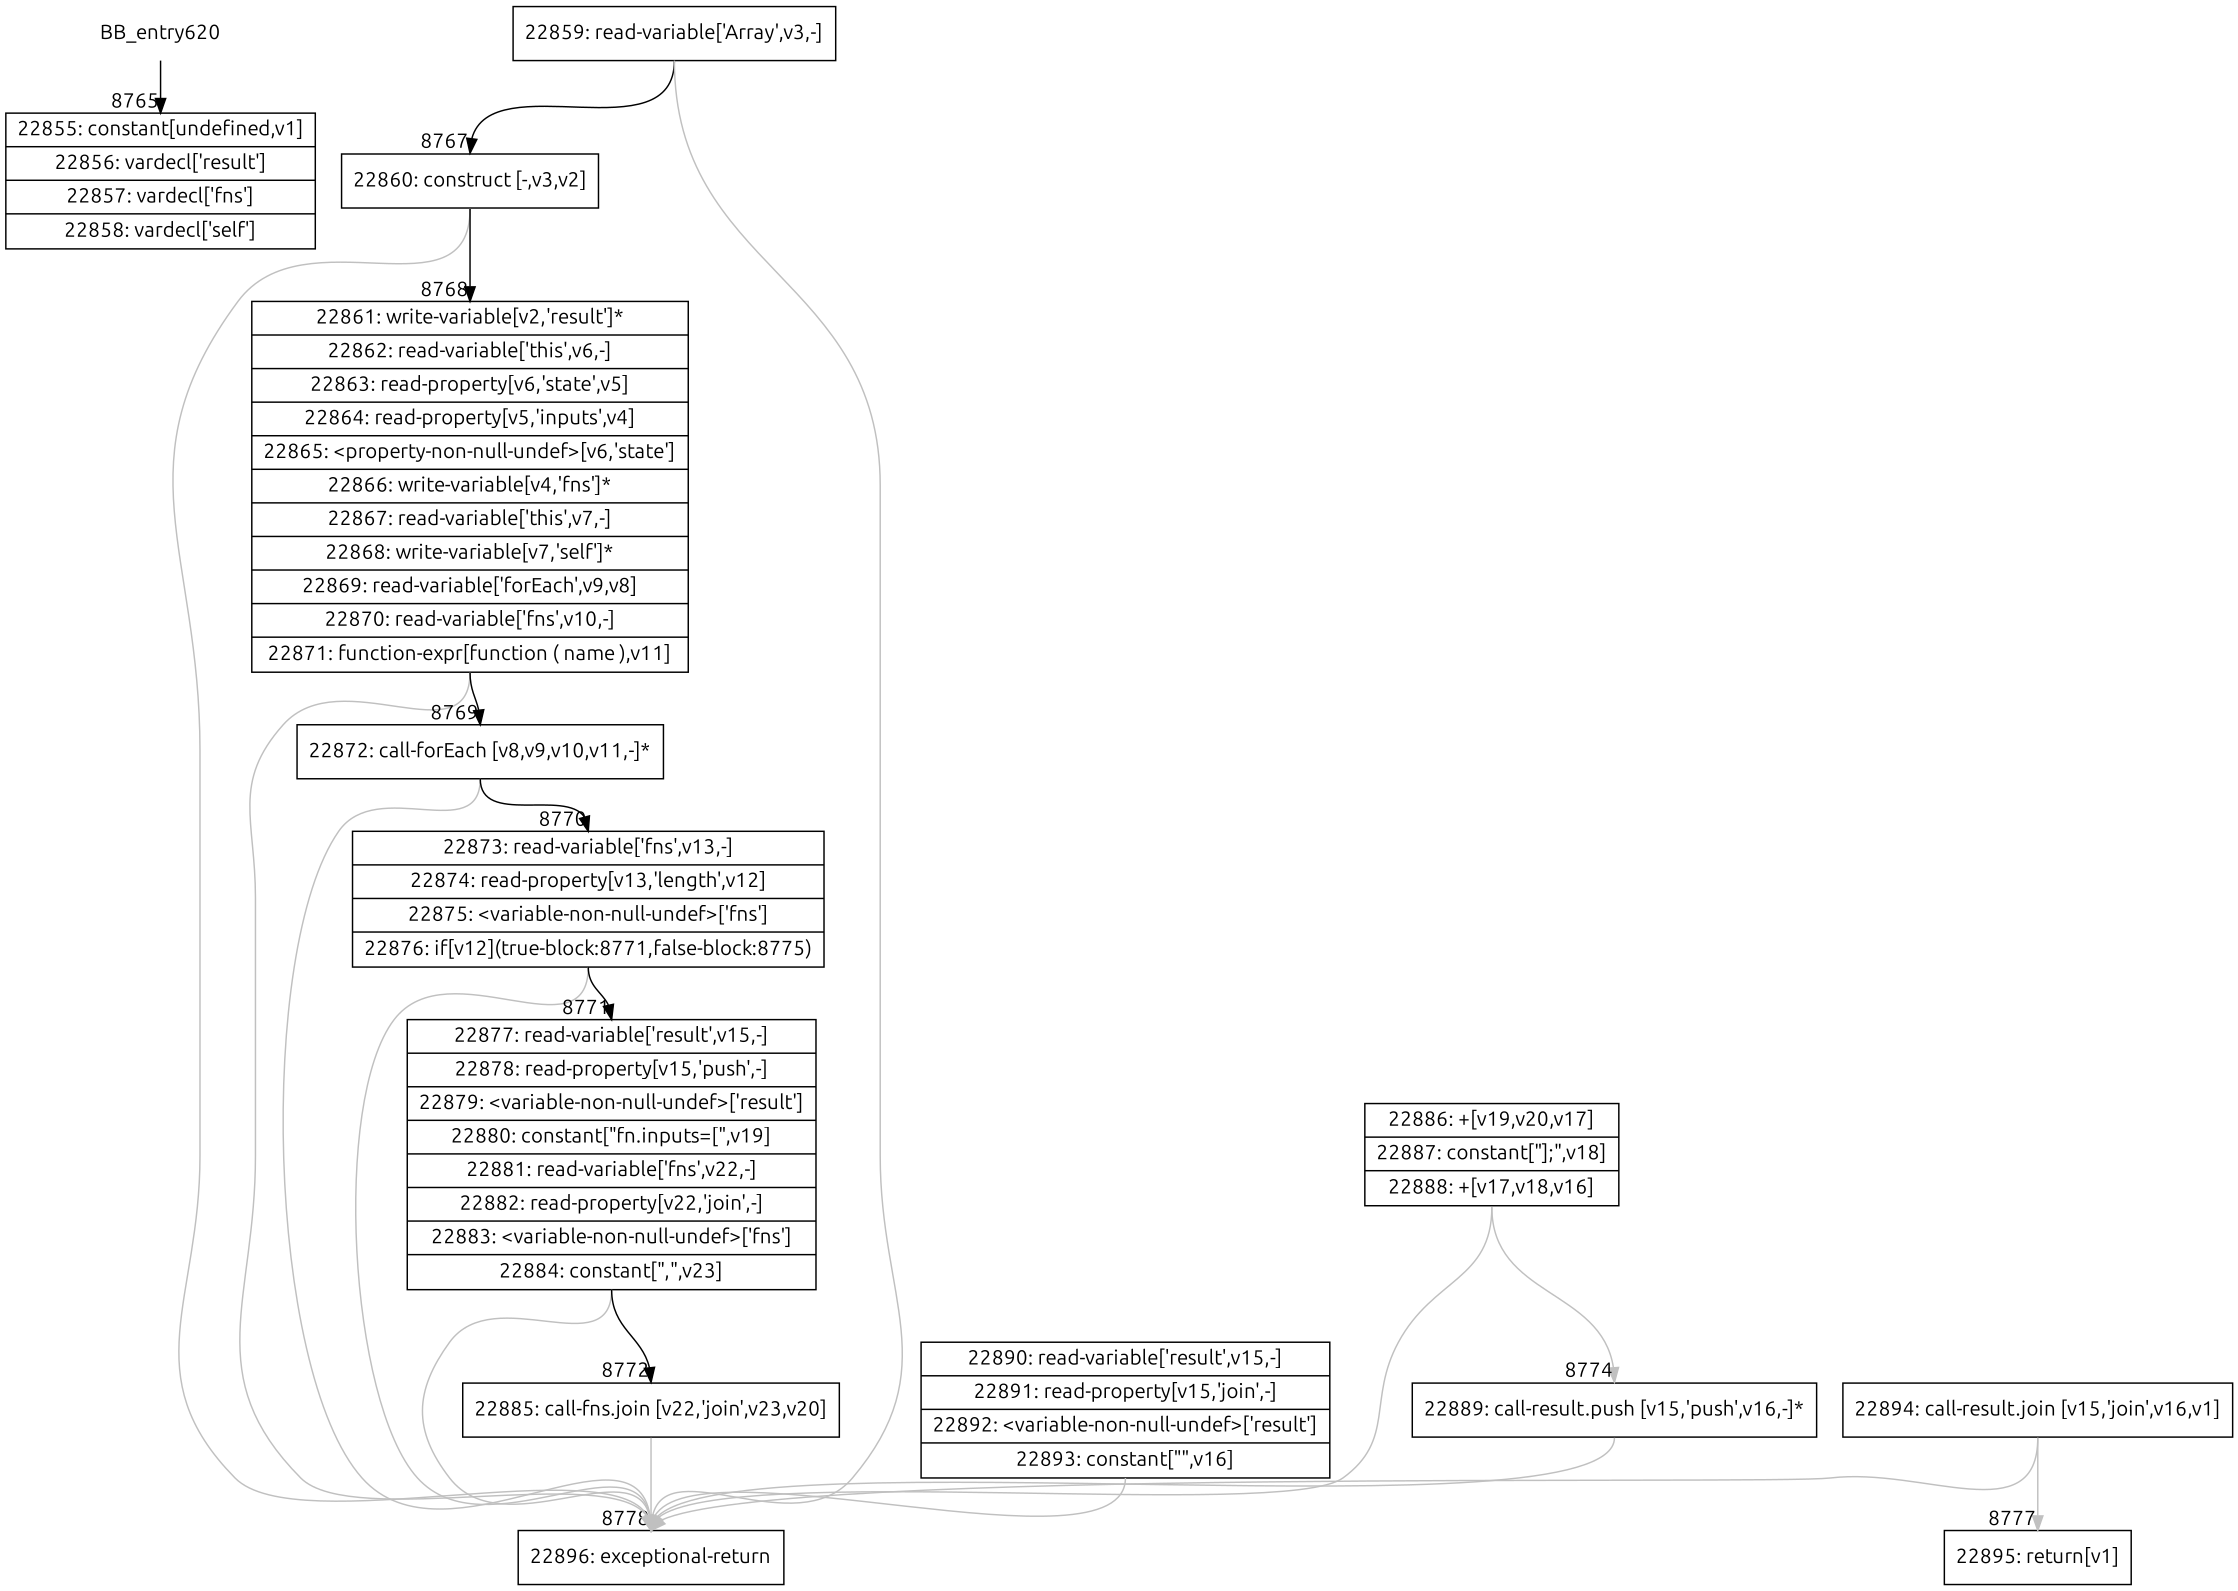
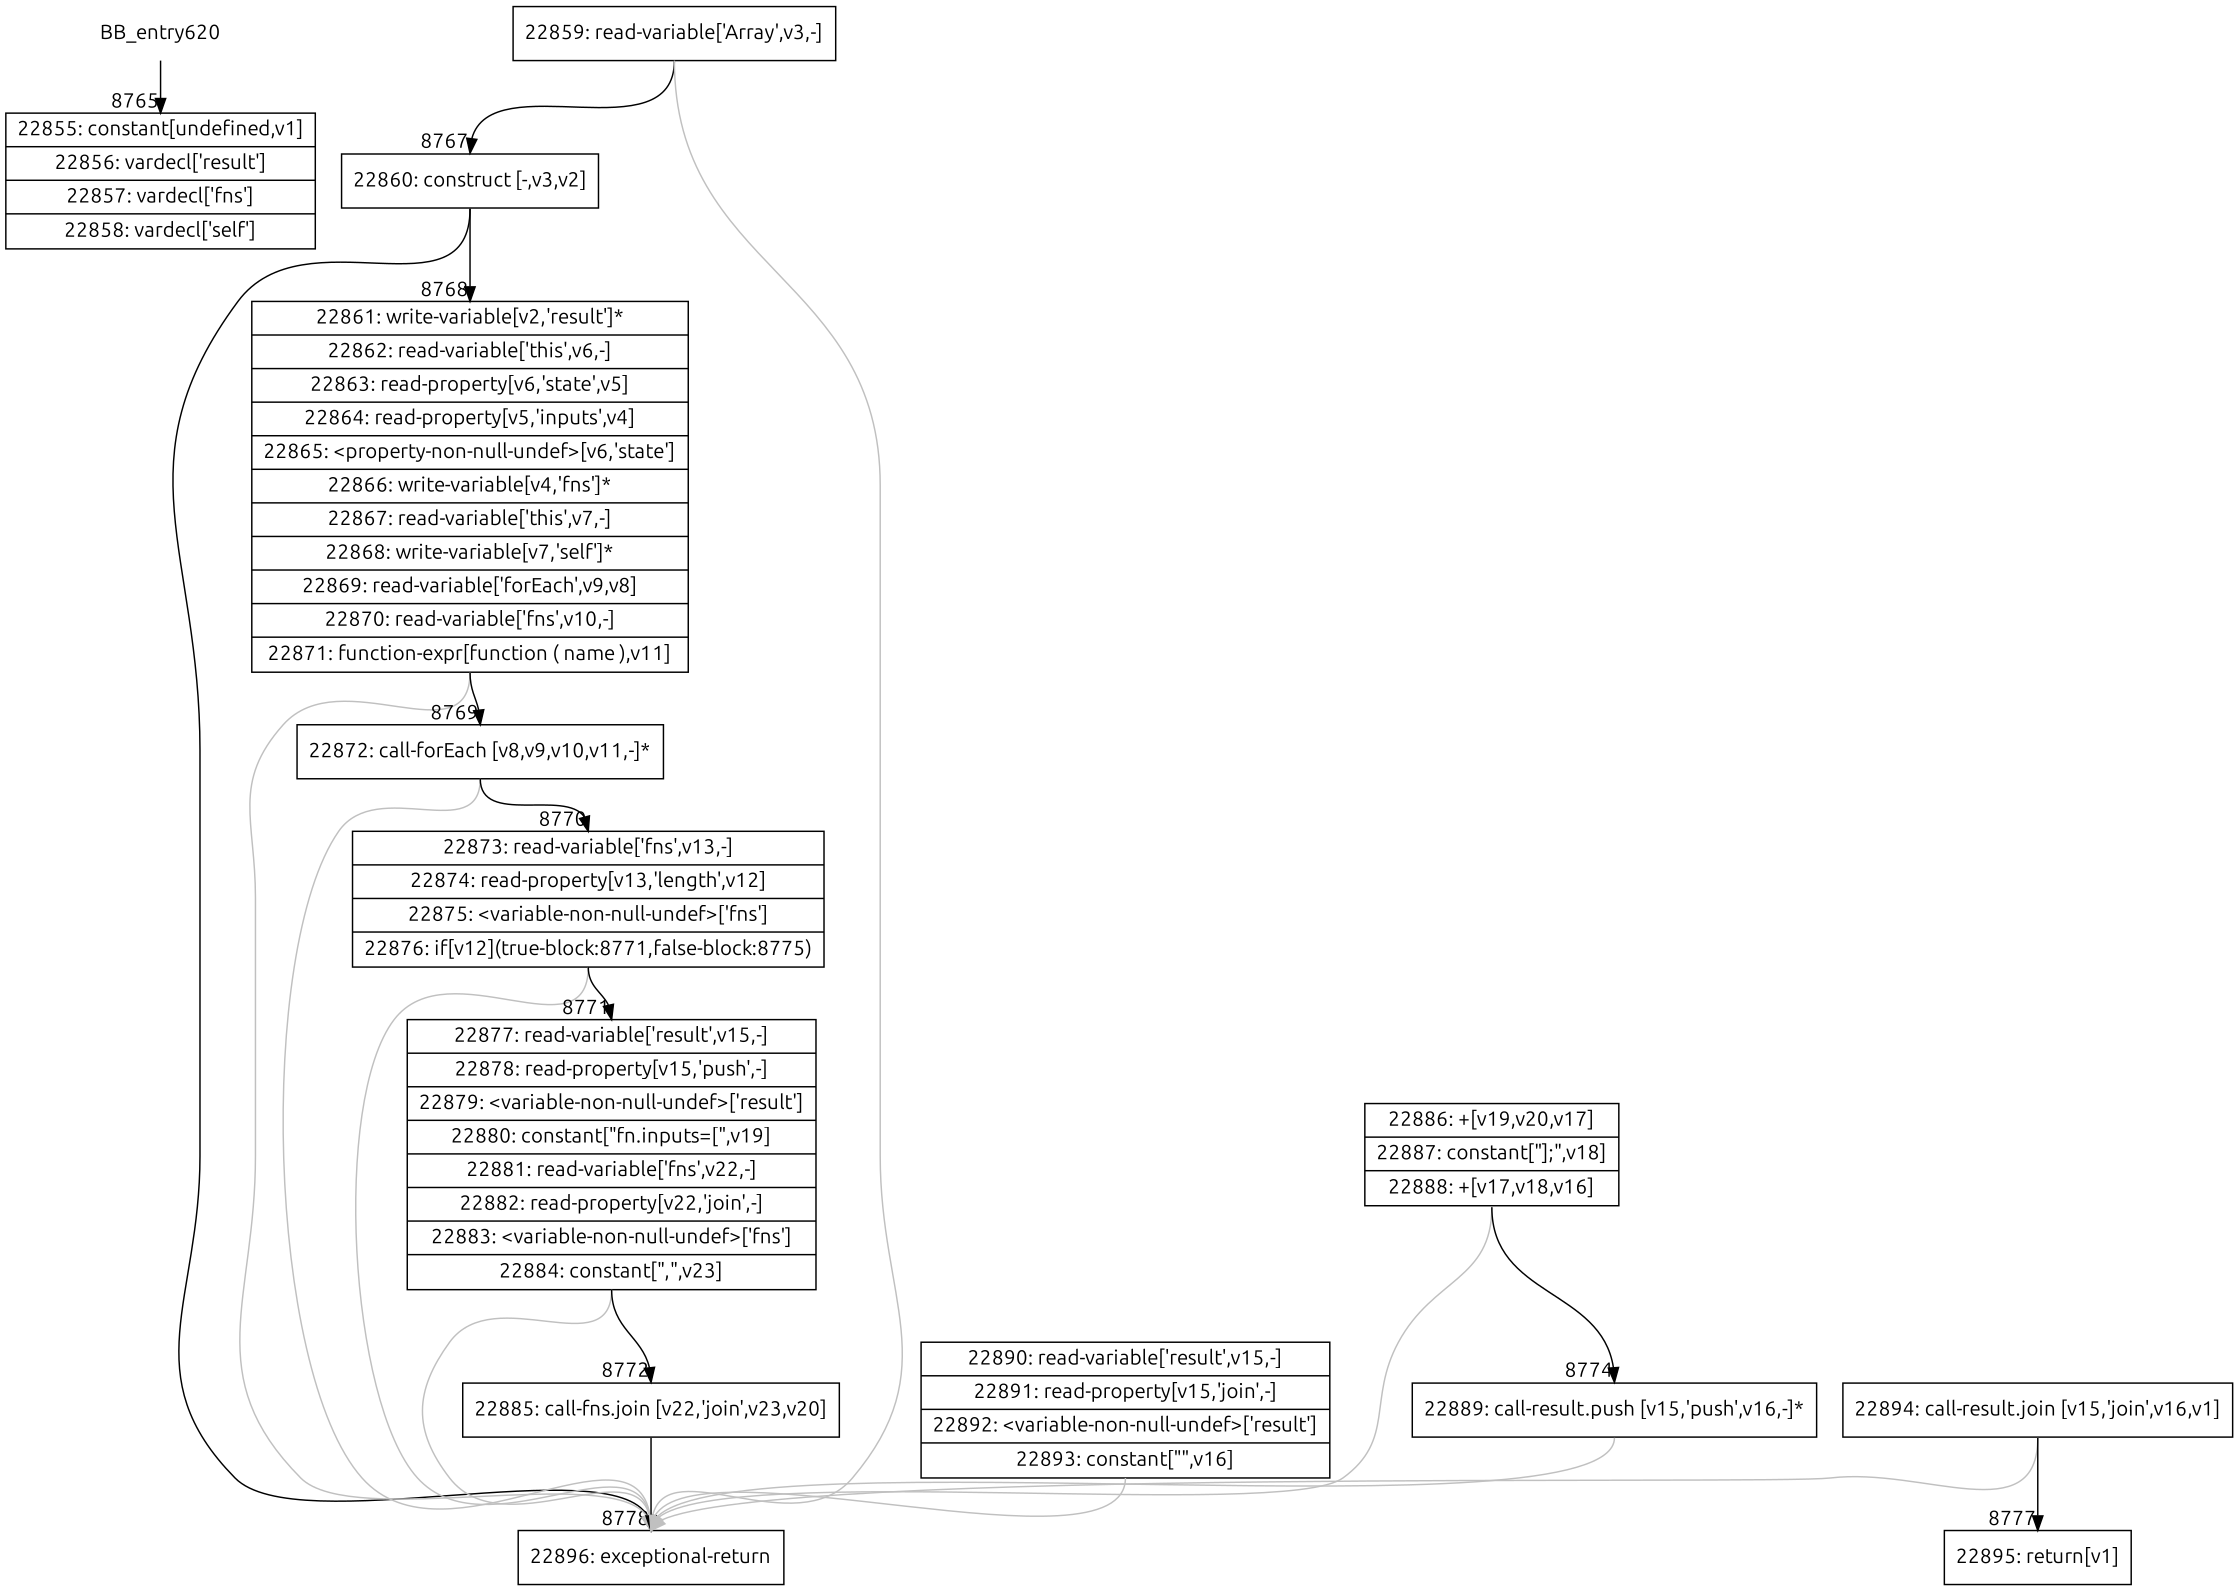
(200, 964) -> (200, 964)
(1547, 1291) -> (1547, 1291)
(651, 1477) -> (651, 1477)
(2038, 1477) -> (2038, 1477)
